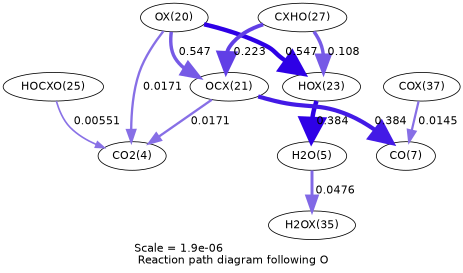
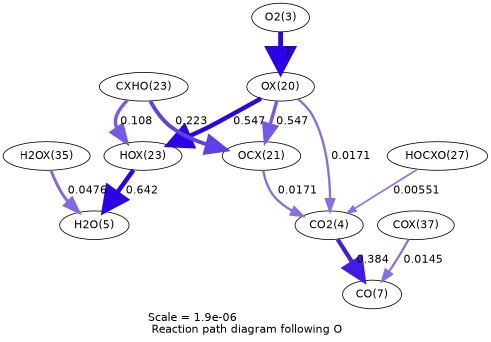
none -> (281, 18)
(302, 18) -> (144, 87)
(53, 87) -> (437, 156)
(322, 107) -> (345, 251)
(331, 121) -> (141, 191)
(312, 183) -> (58, 187)
